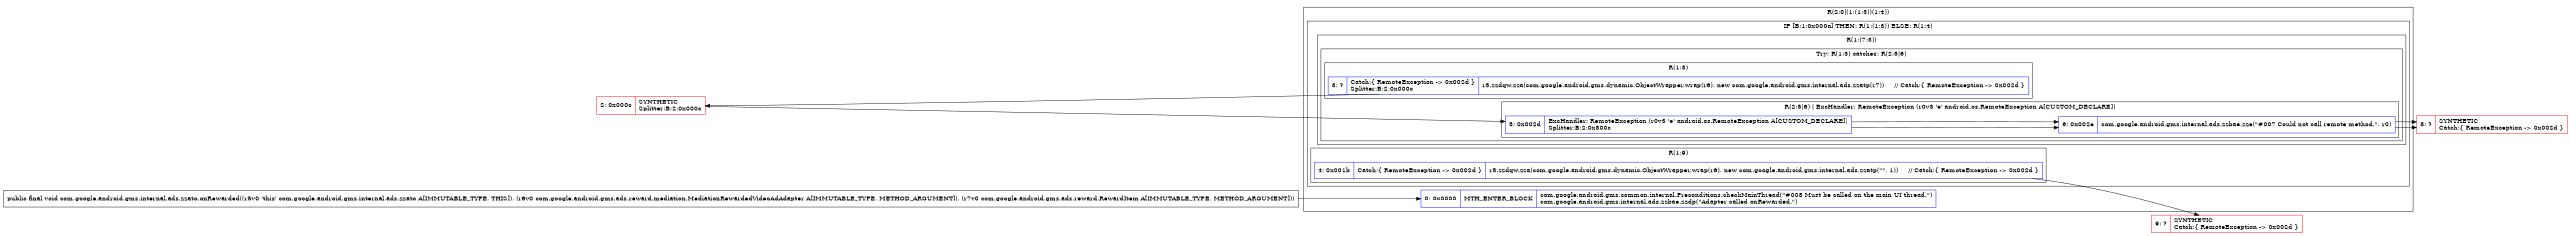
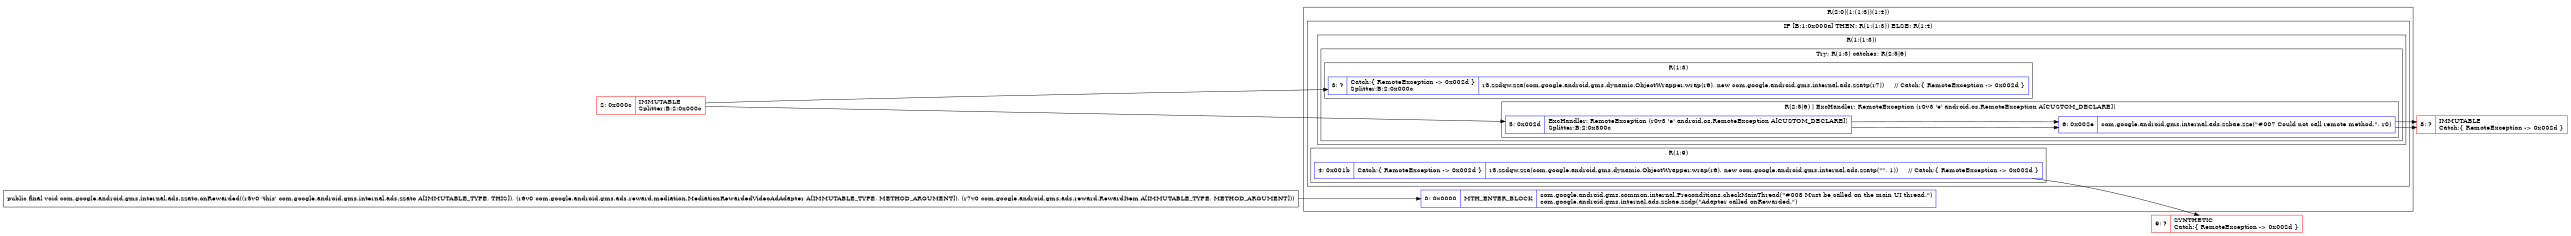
(1862, 40) -> (1862, 40)
(1045, 101) -> (1014, 96)
(659, 102) -> (660, 102)
(2459, 121) -> (2460, 121)
